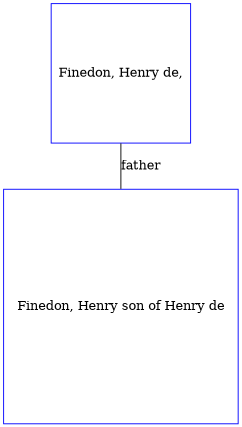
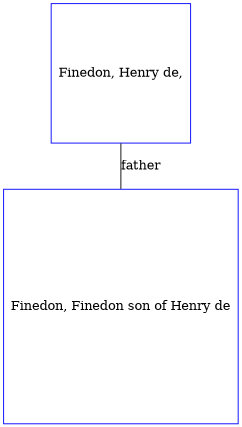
(121, 307) -> (121, 307)
